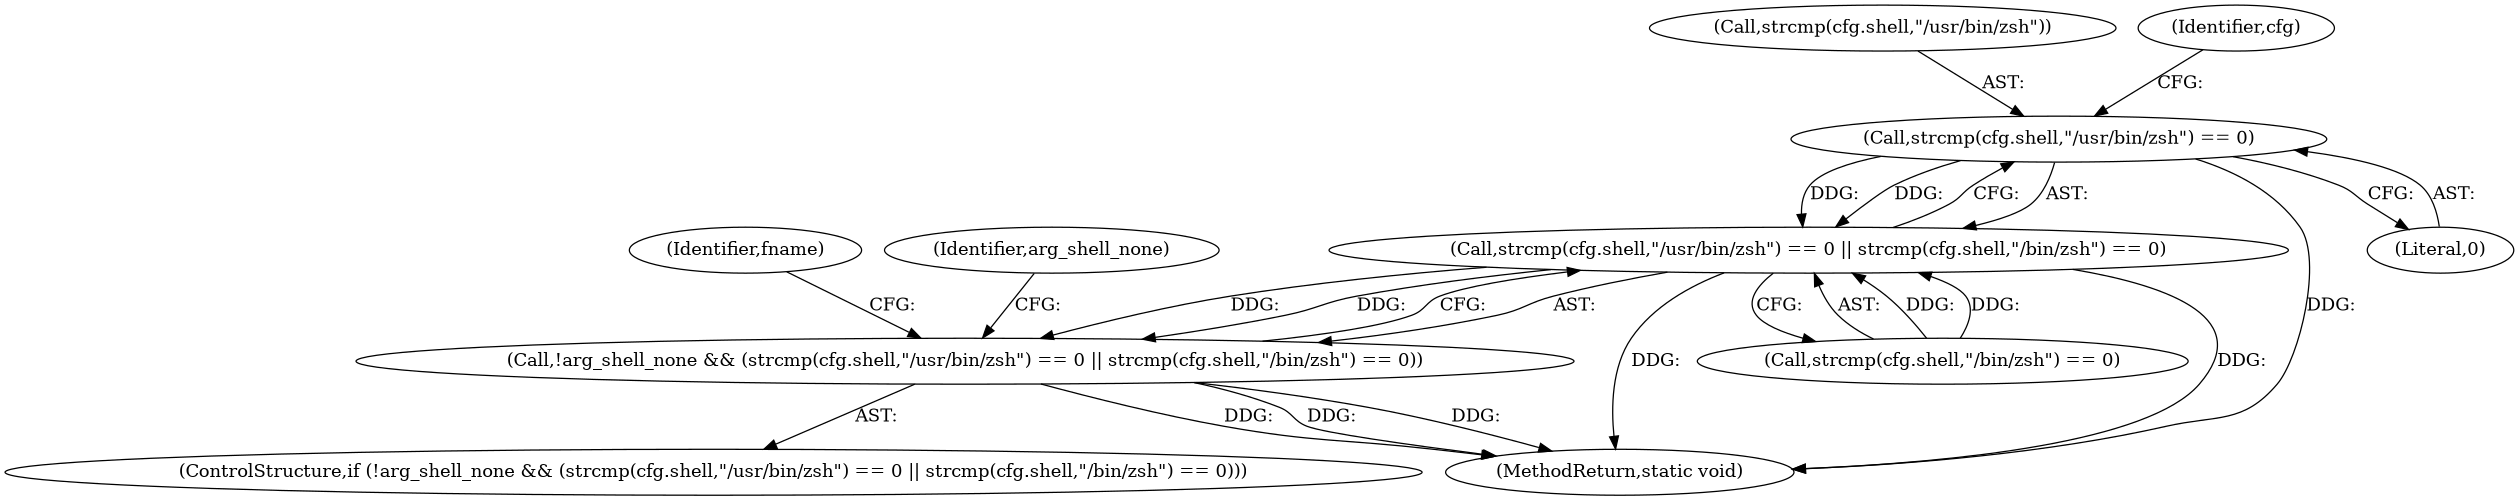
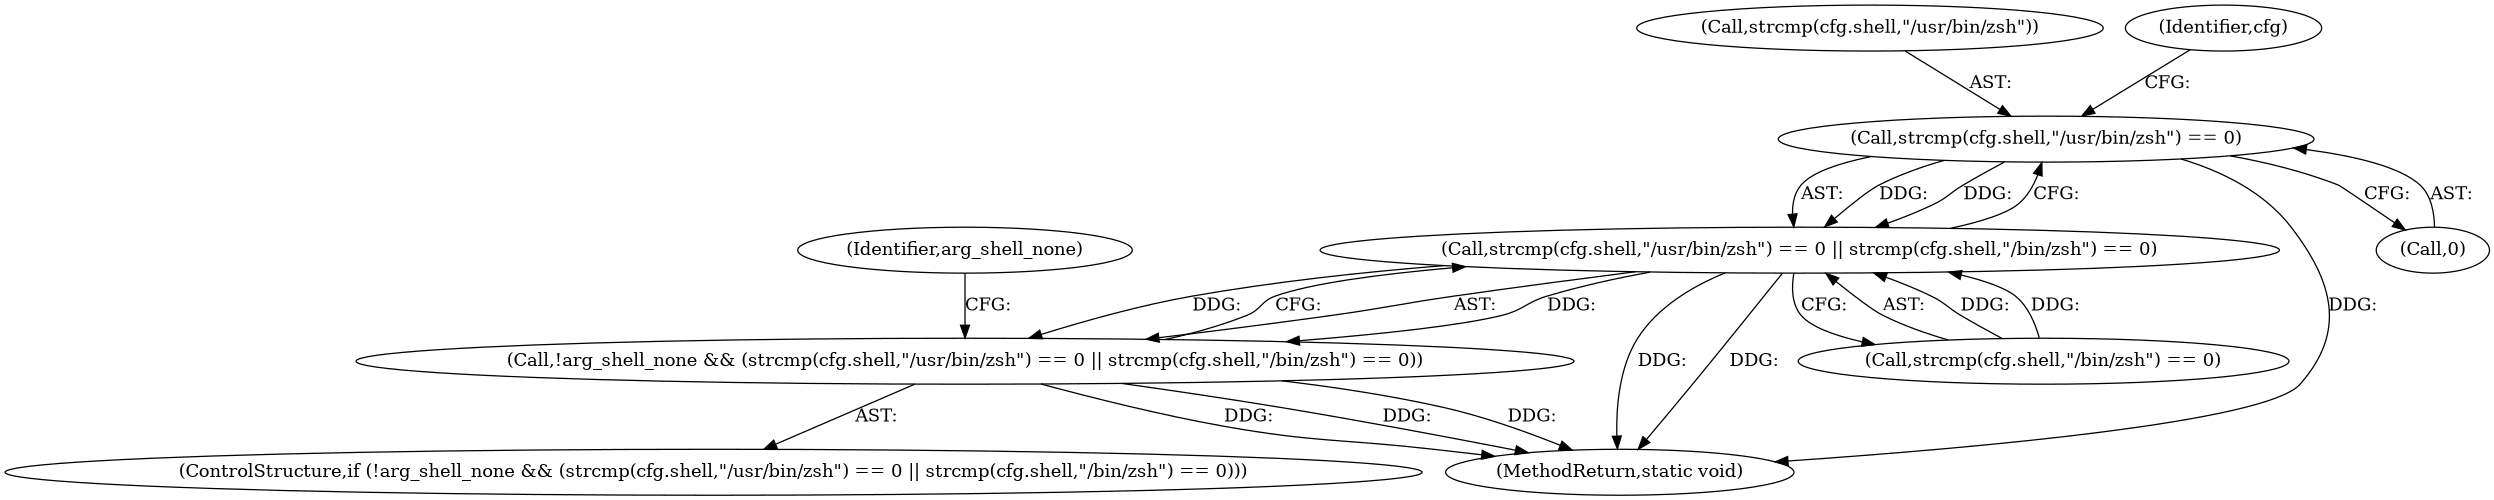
(745, 250) -> none
(2441, 250) -> (2433, 250)
